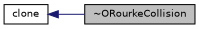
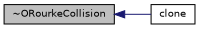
(71, 14) -> (138, 14)
